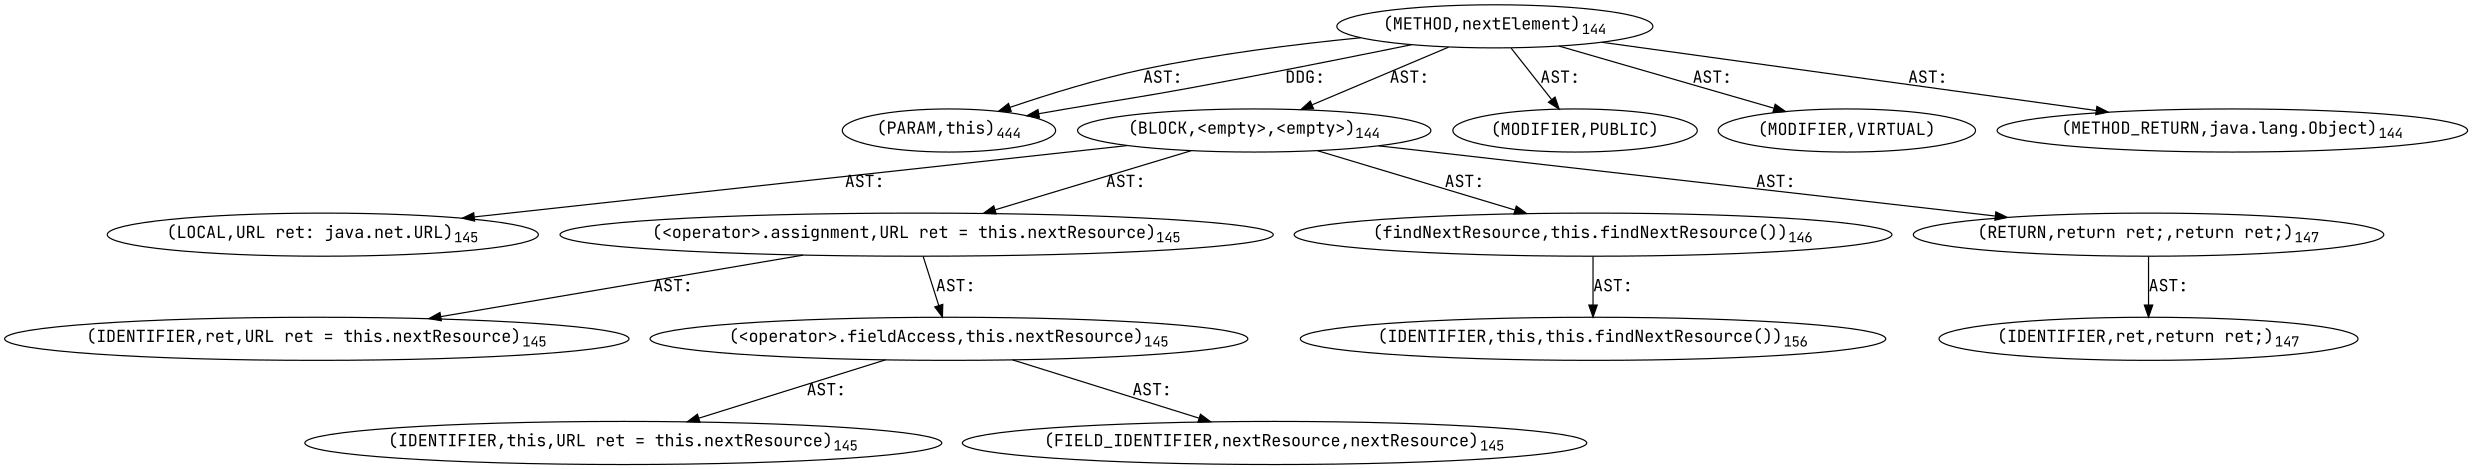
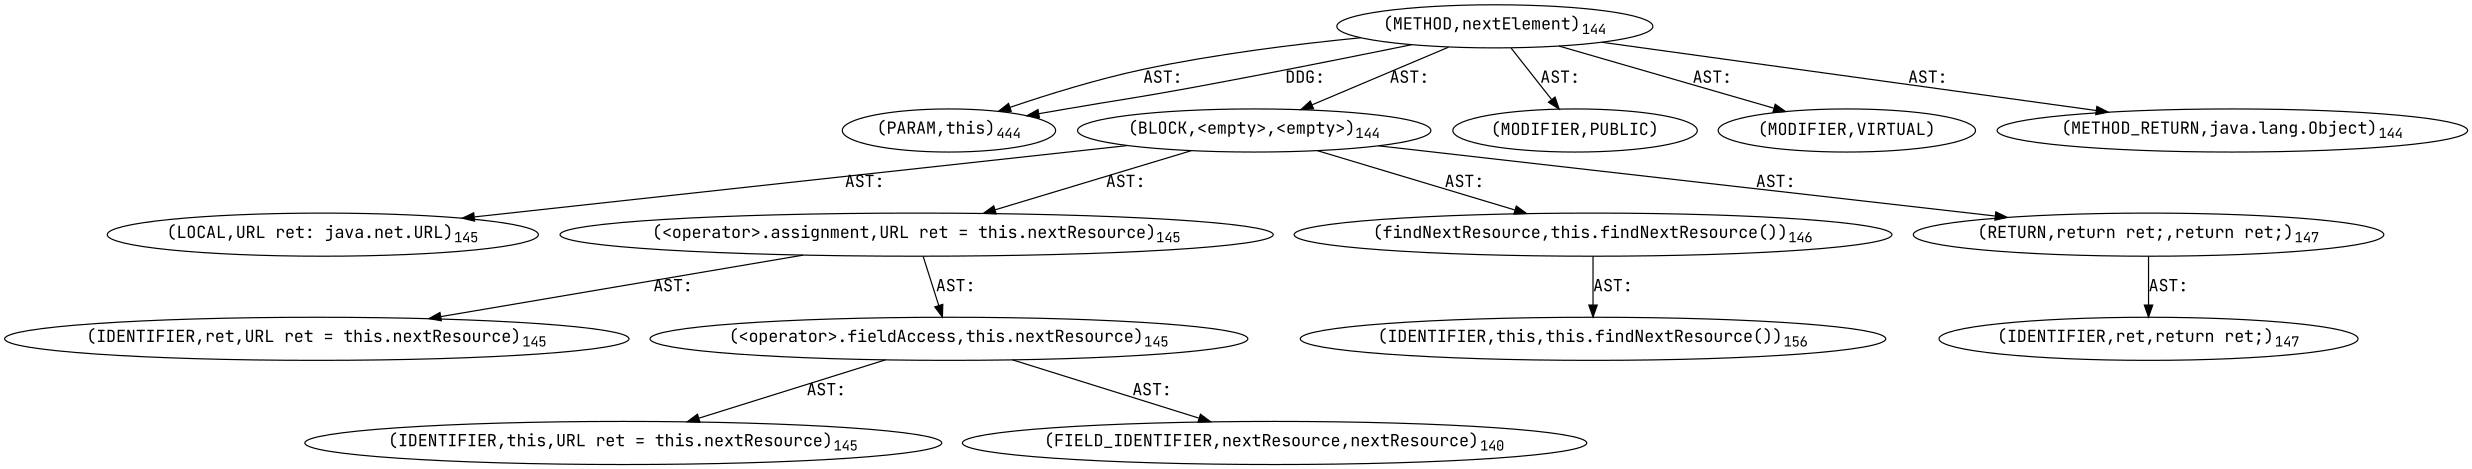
(1492, 441) -> (1492, 441)
